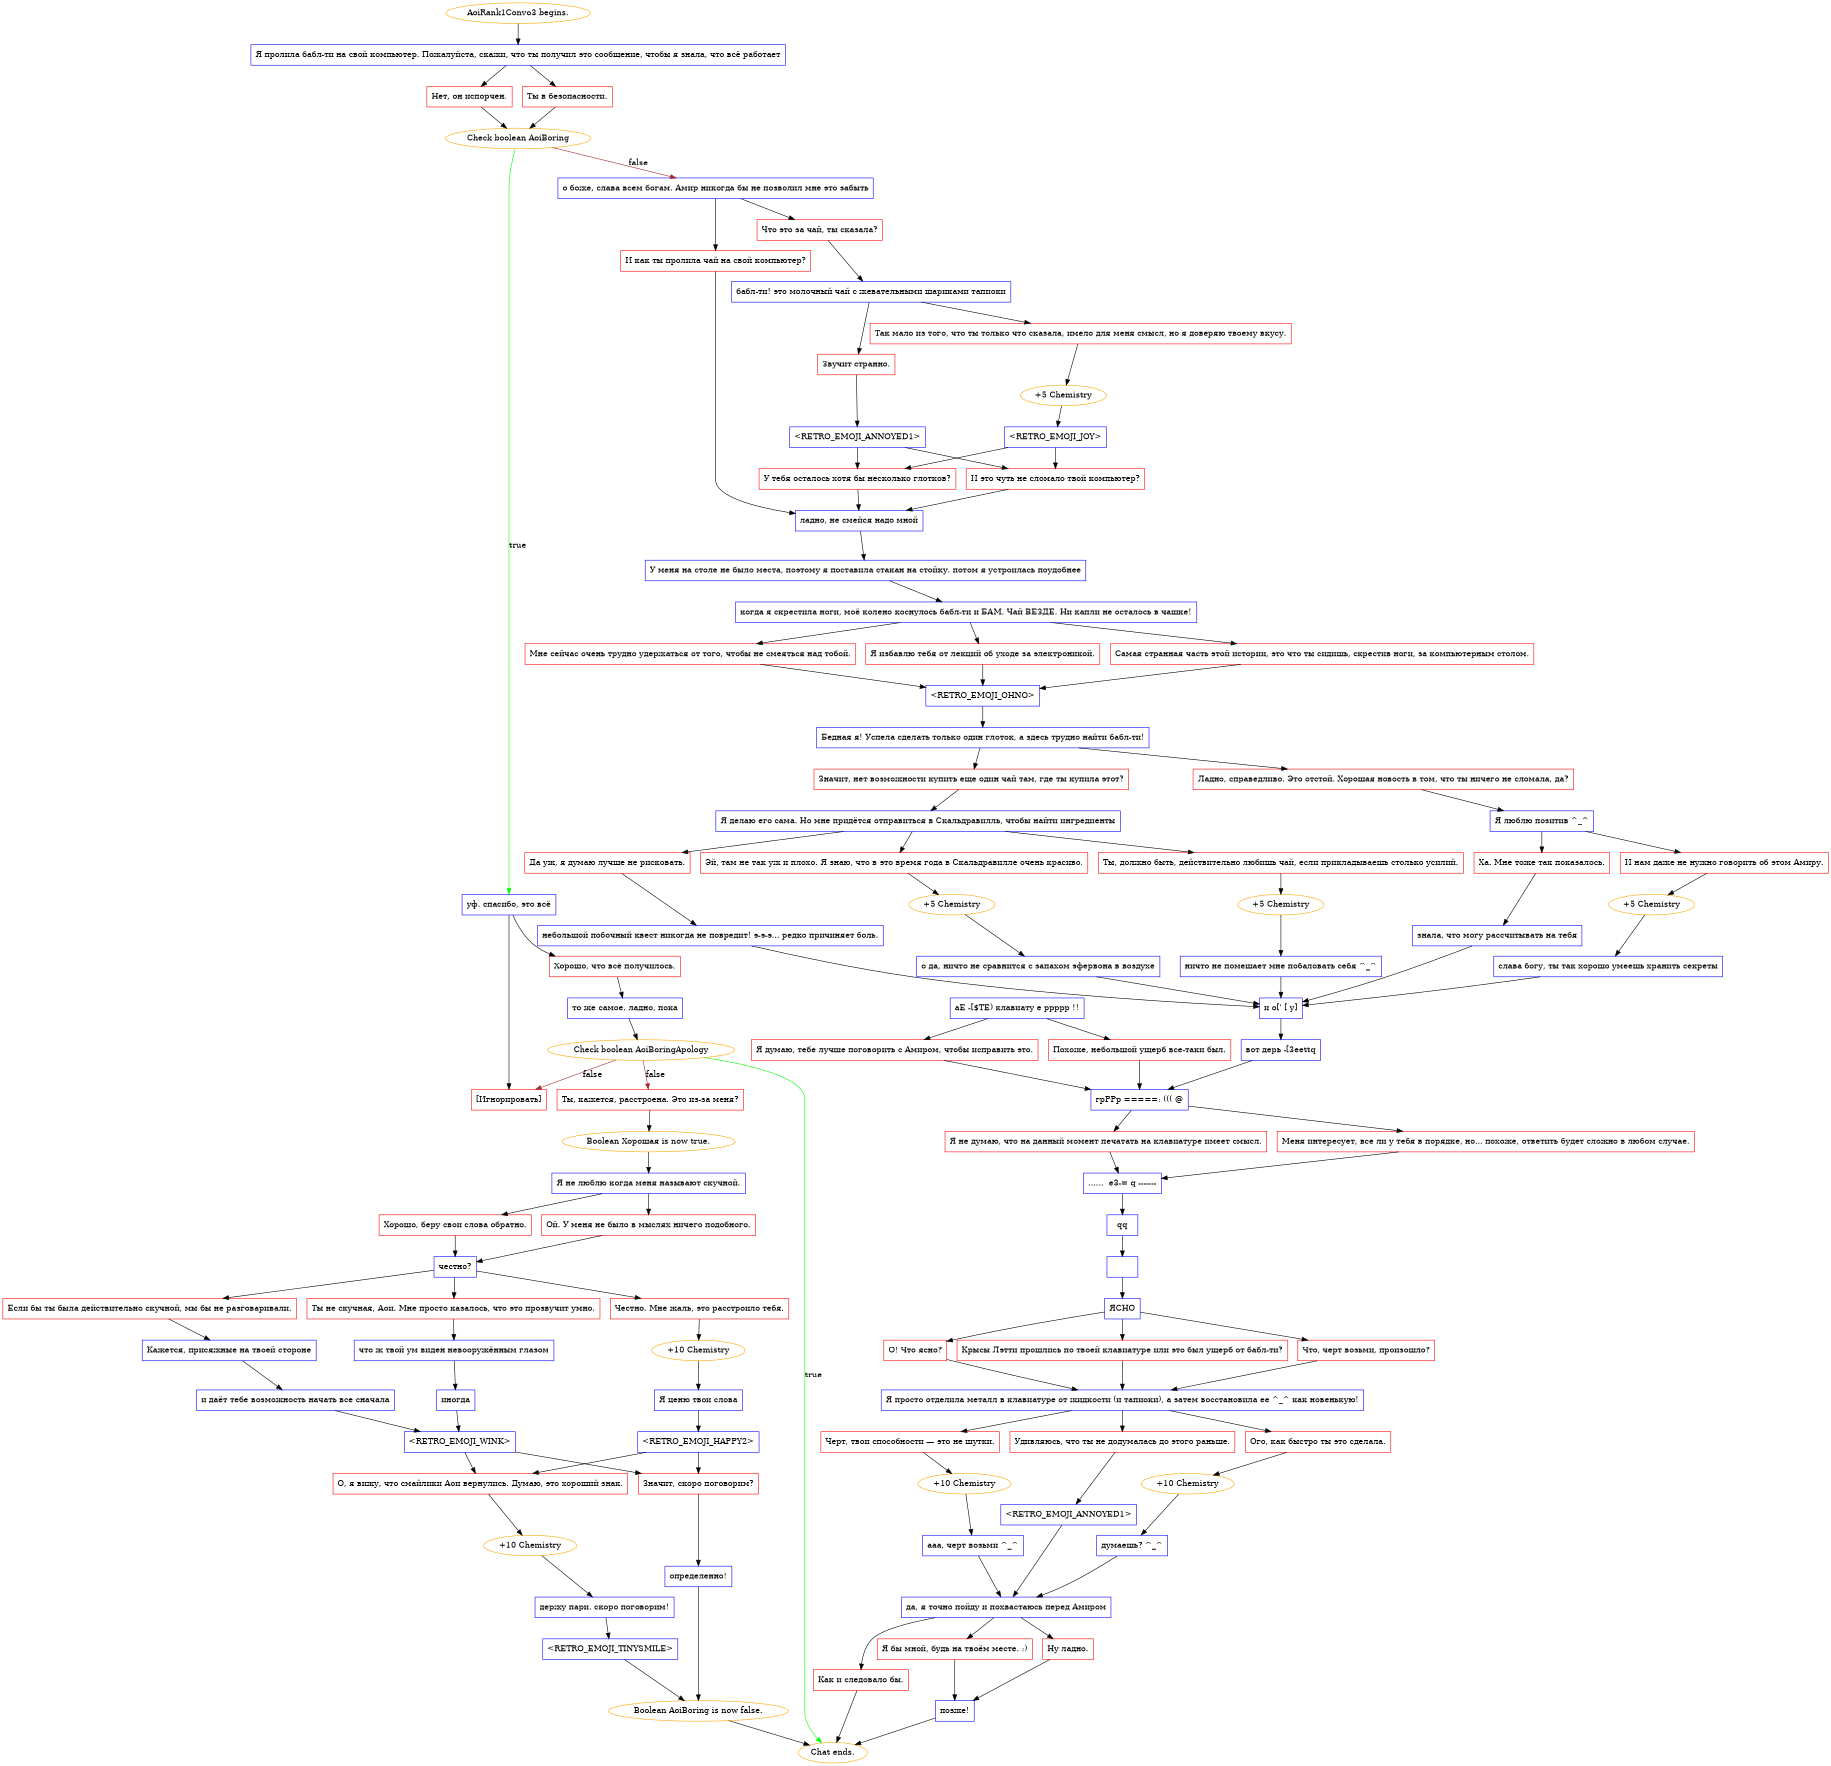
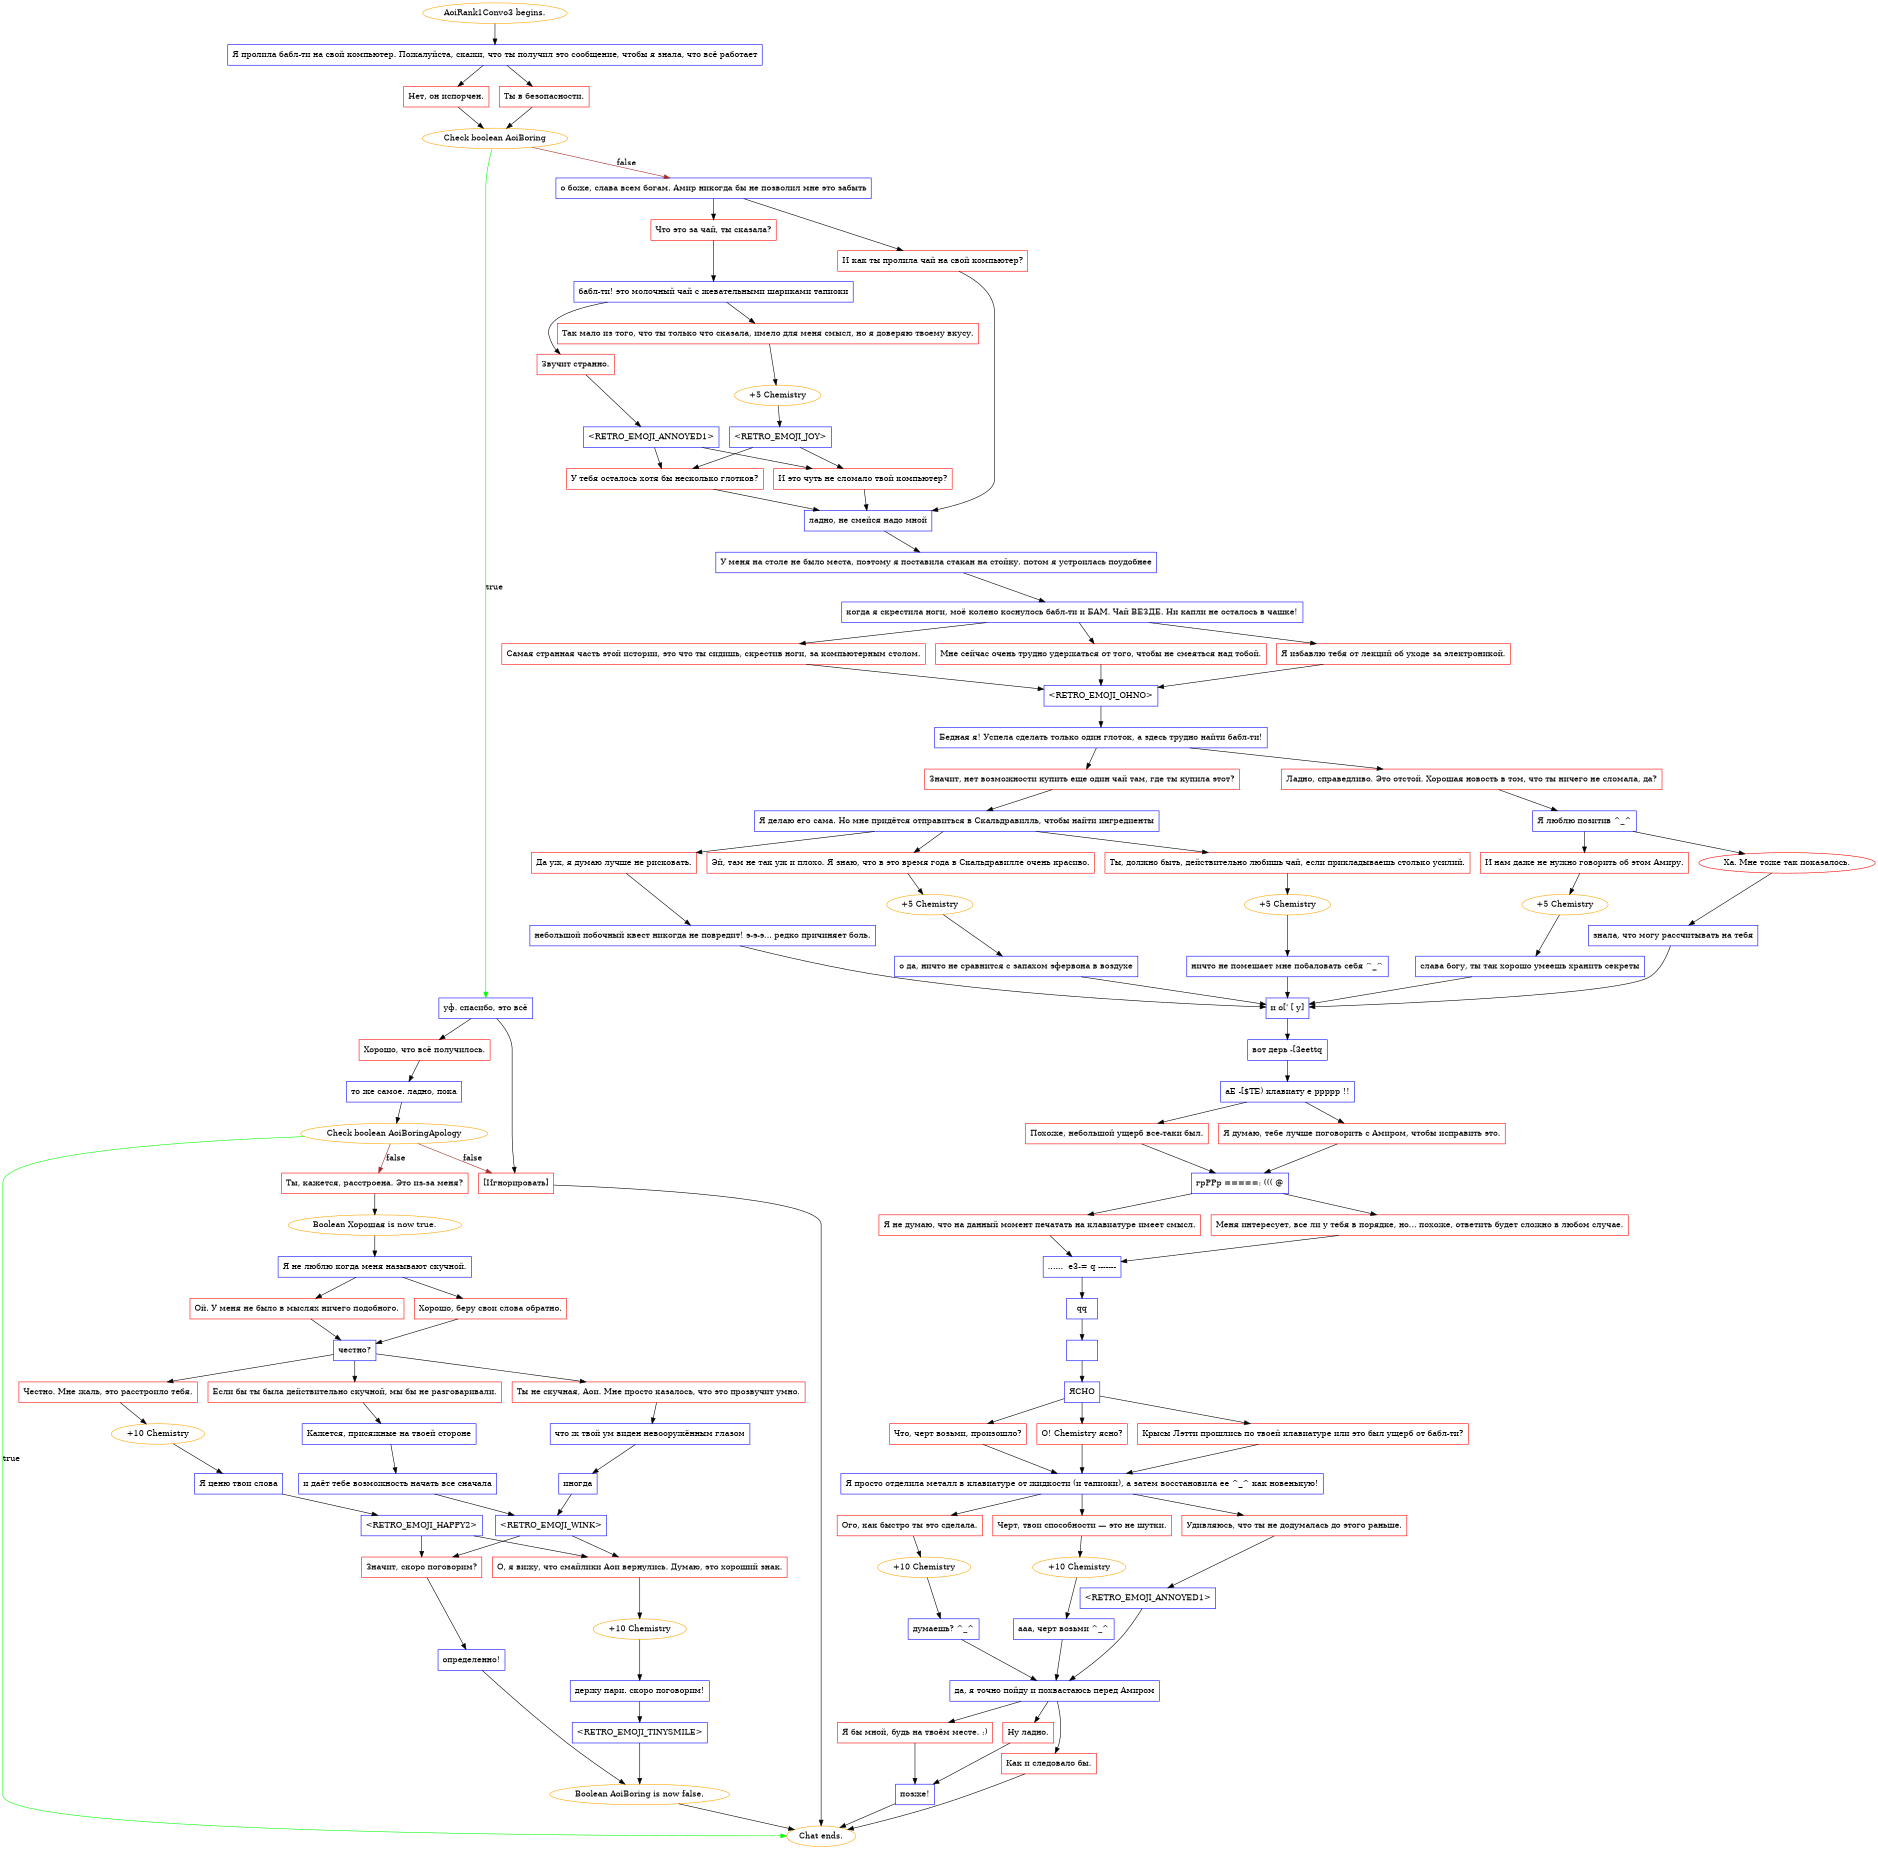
(1542, 863) -> (1787, 863)
(1213, 1074) -> (1288, 1068)
(915, 1350) -> (1082, 1434)
none -> (821, 1385)
